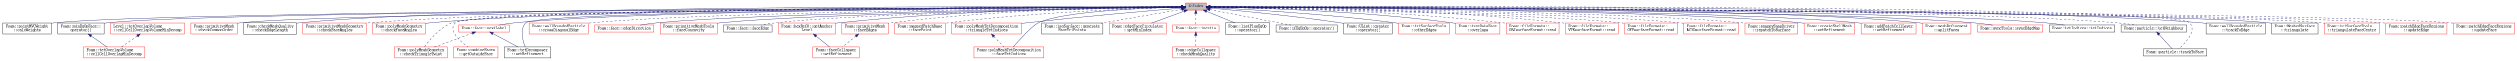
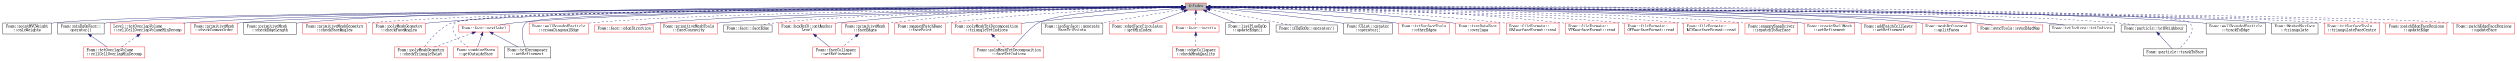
none -> (682, 10)
(270, 29) -> (270, 29)
(1248, 29) -> (1248, 29)
none -> (480, 41)
